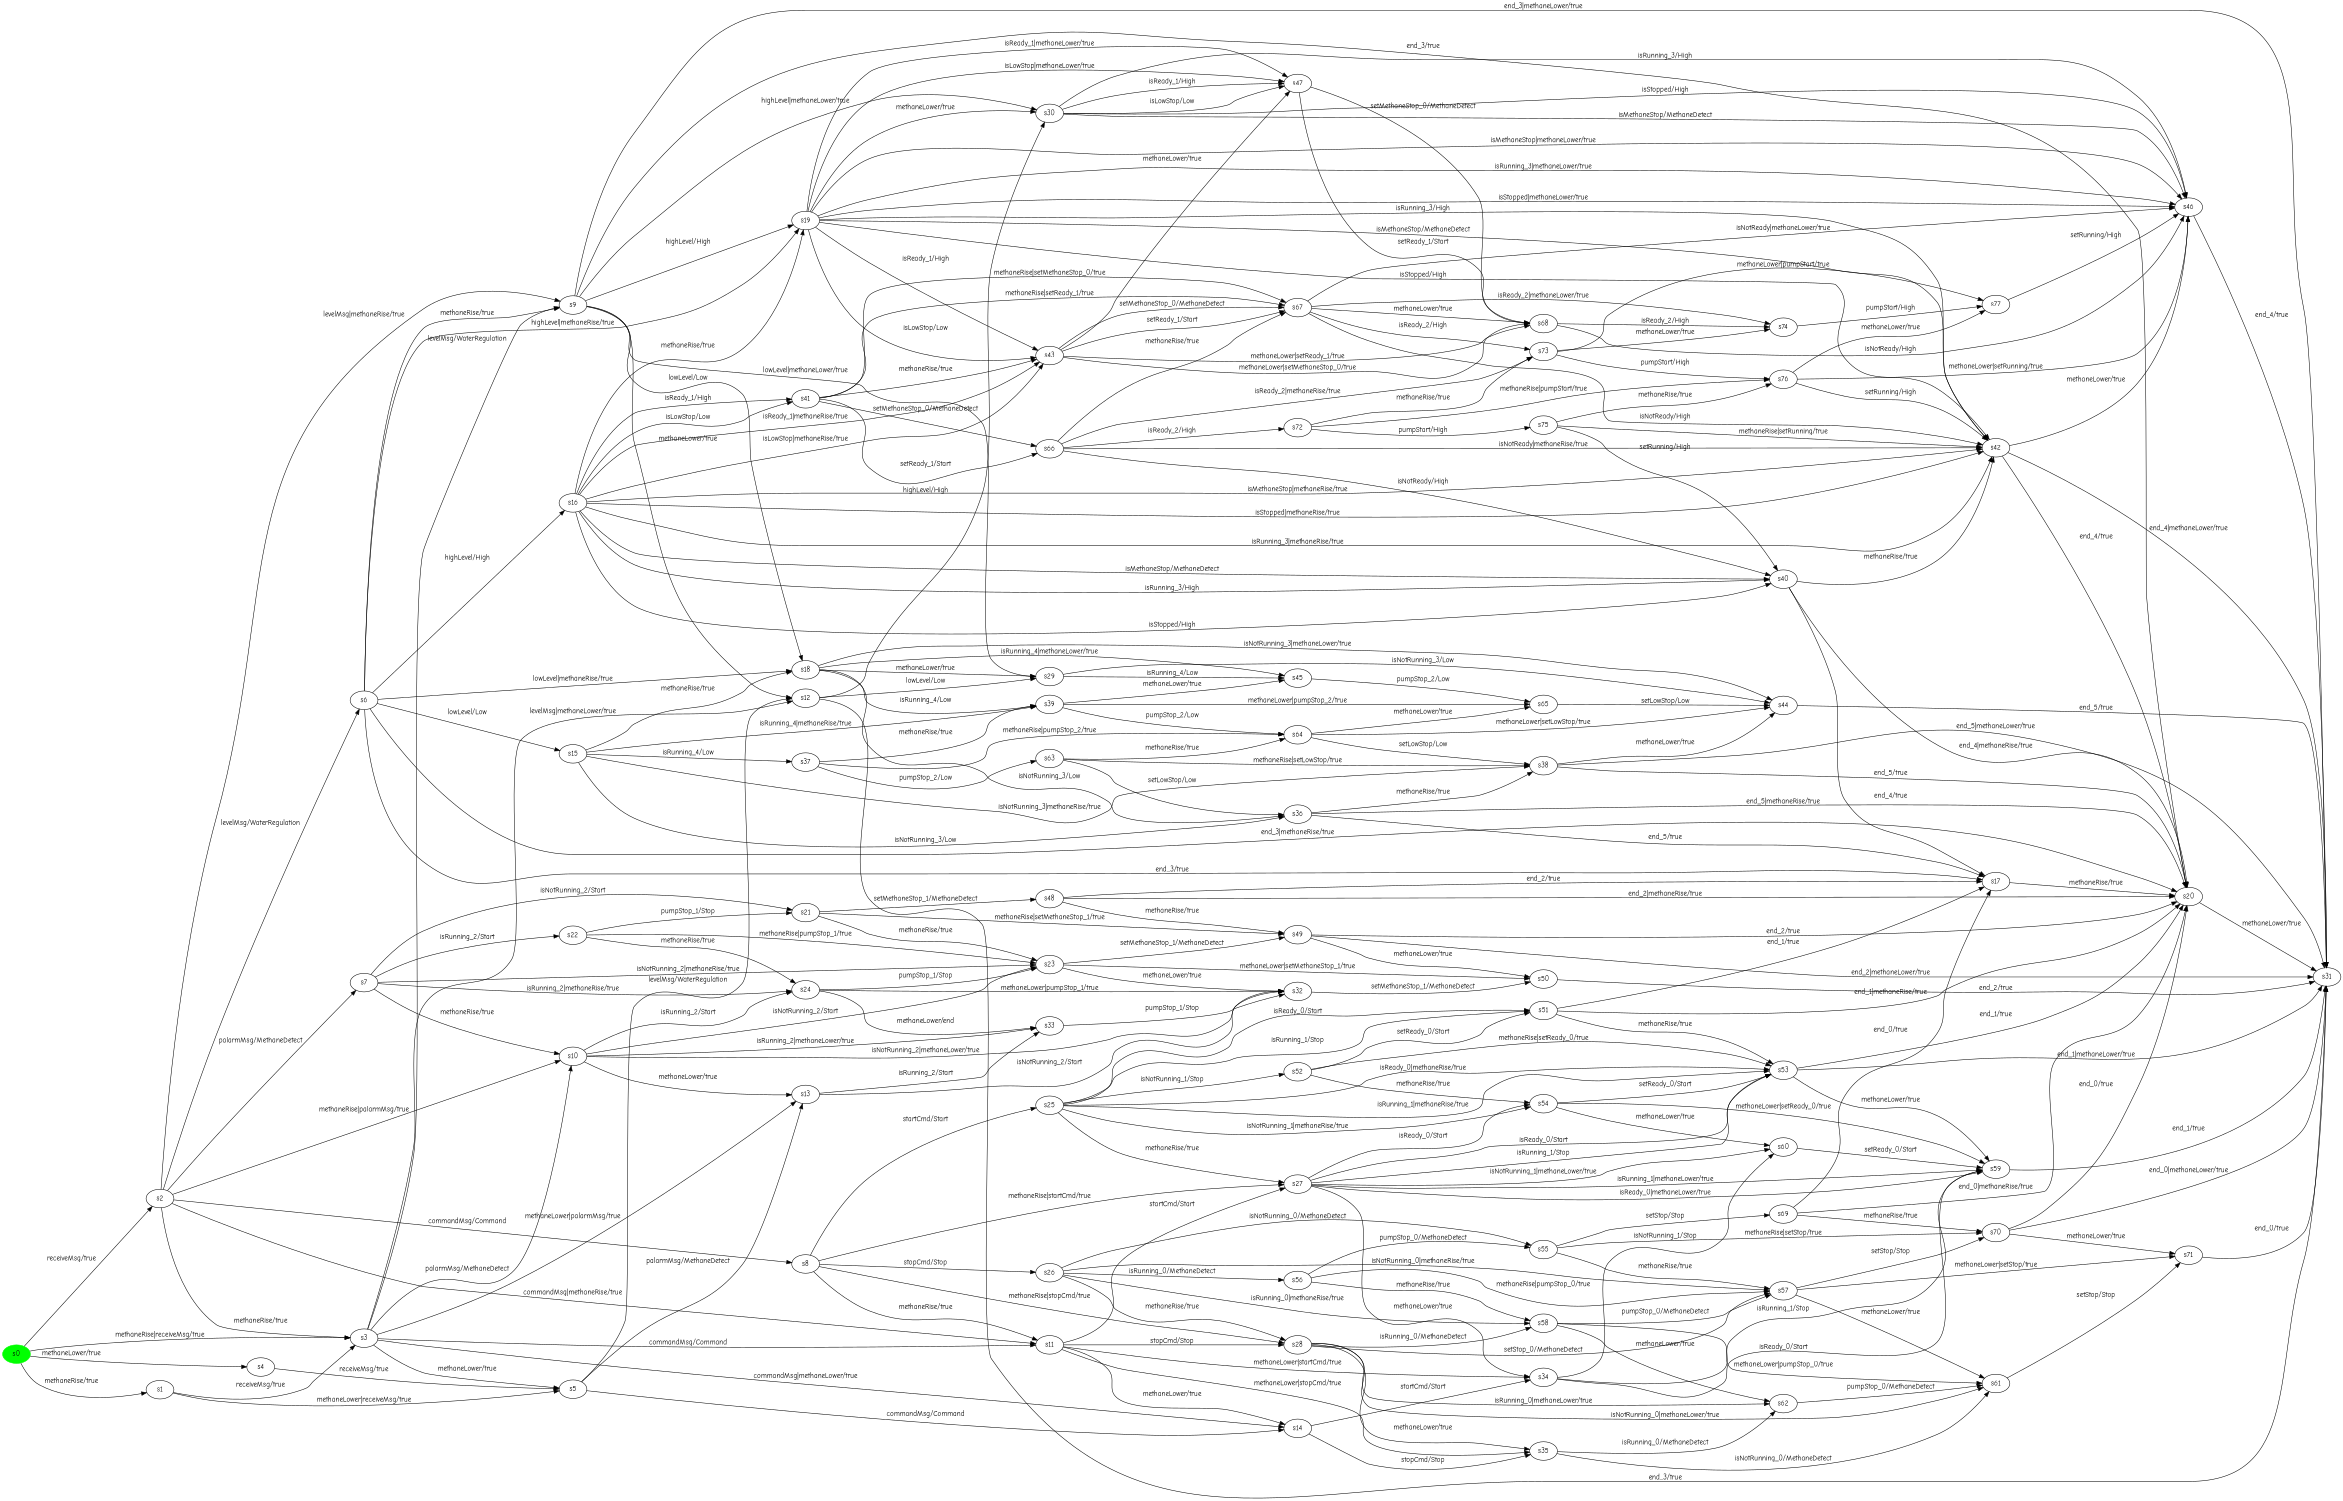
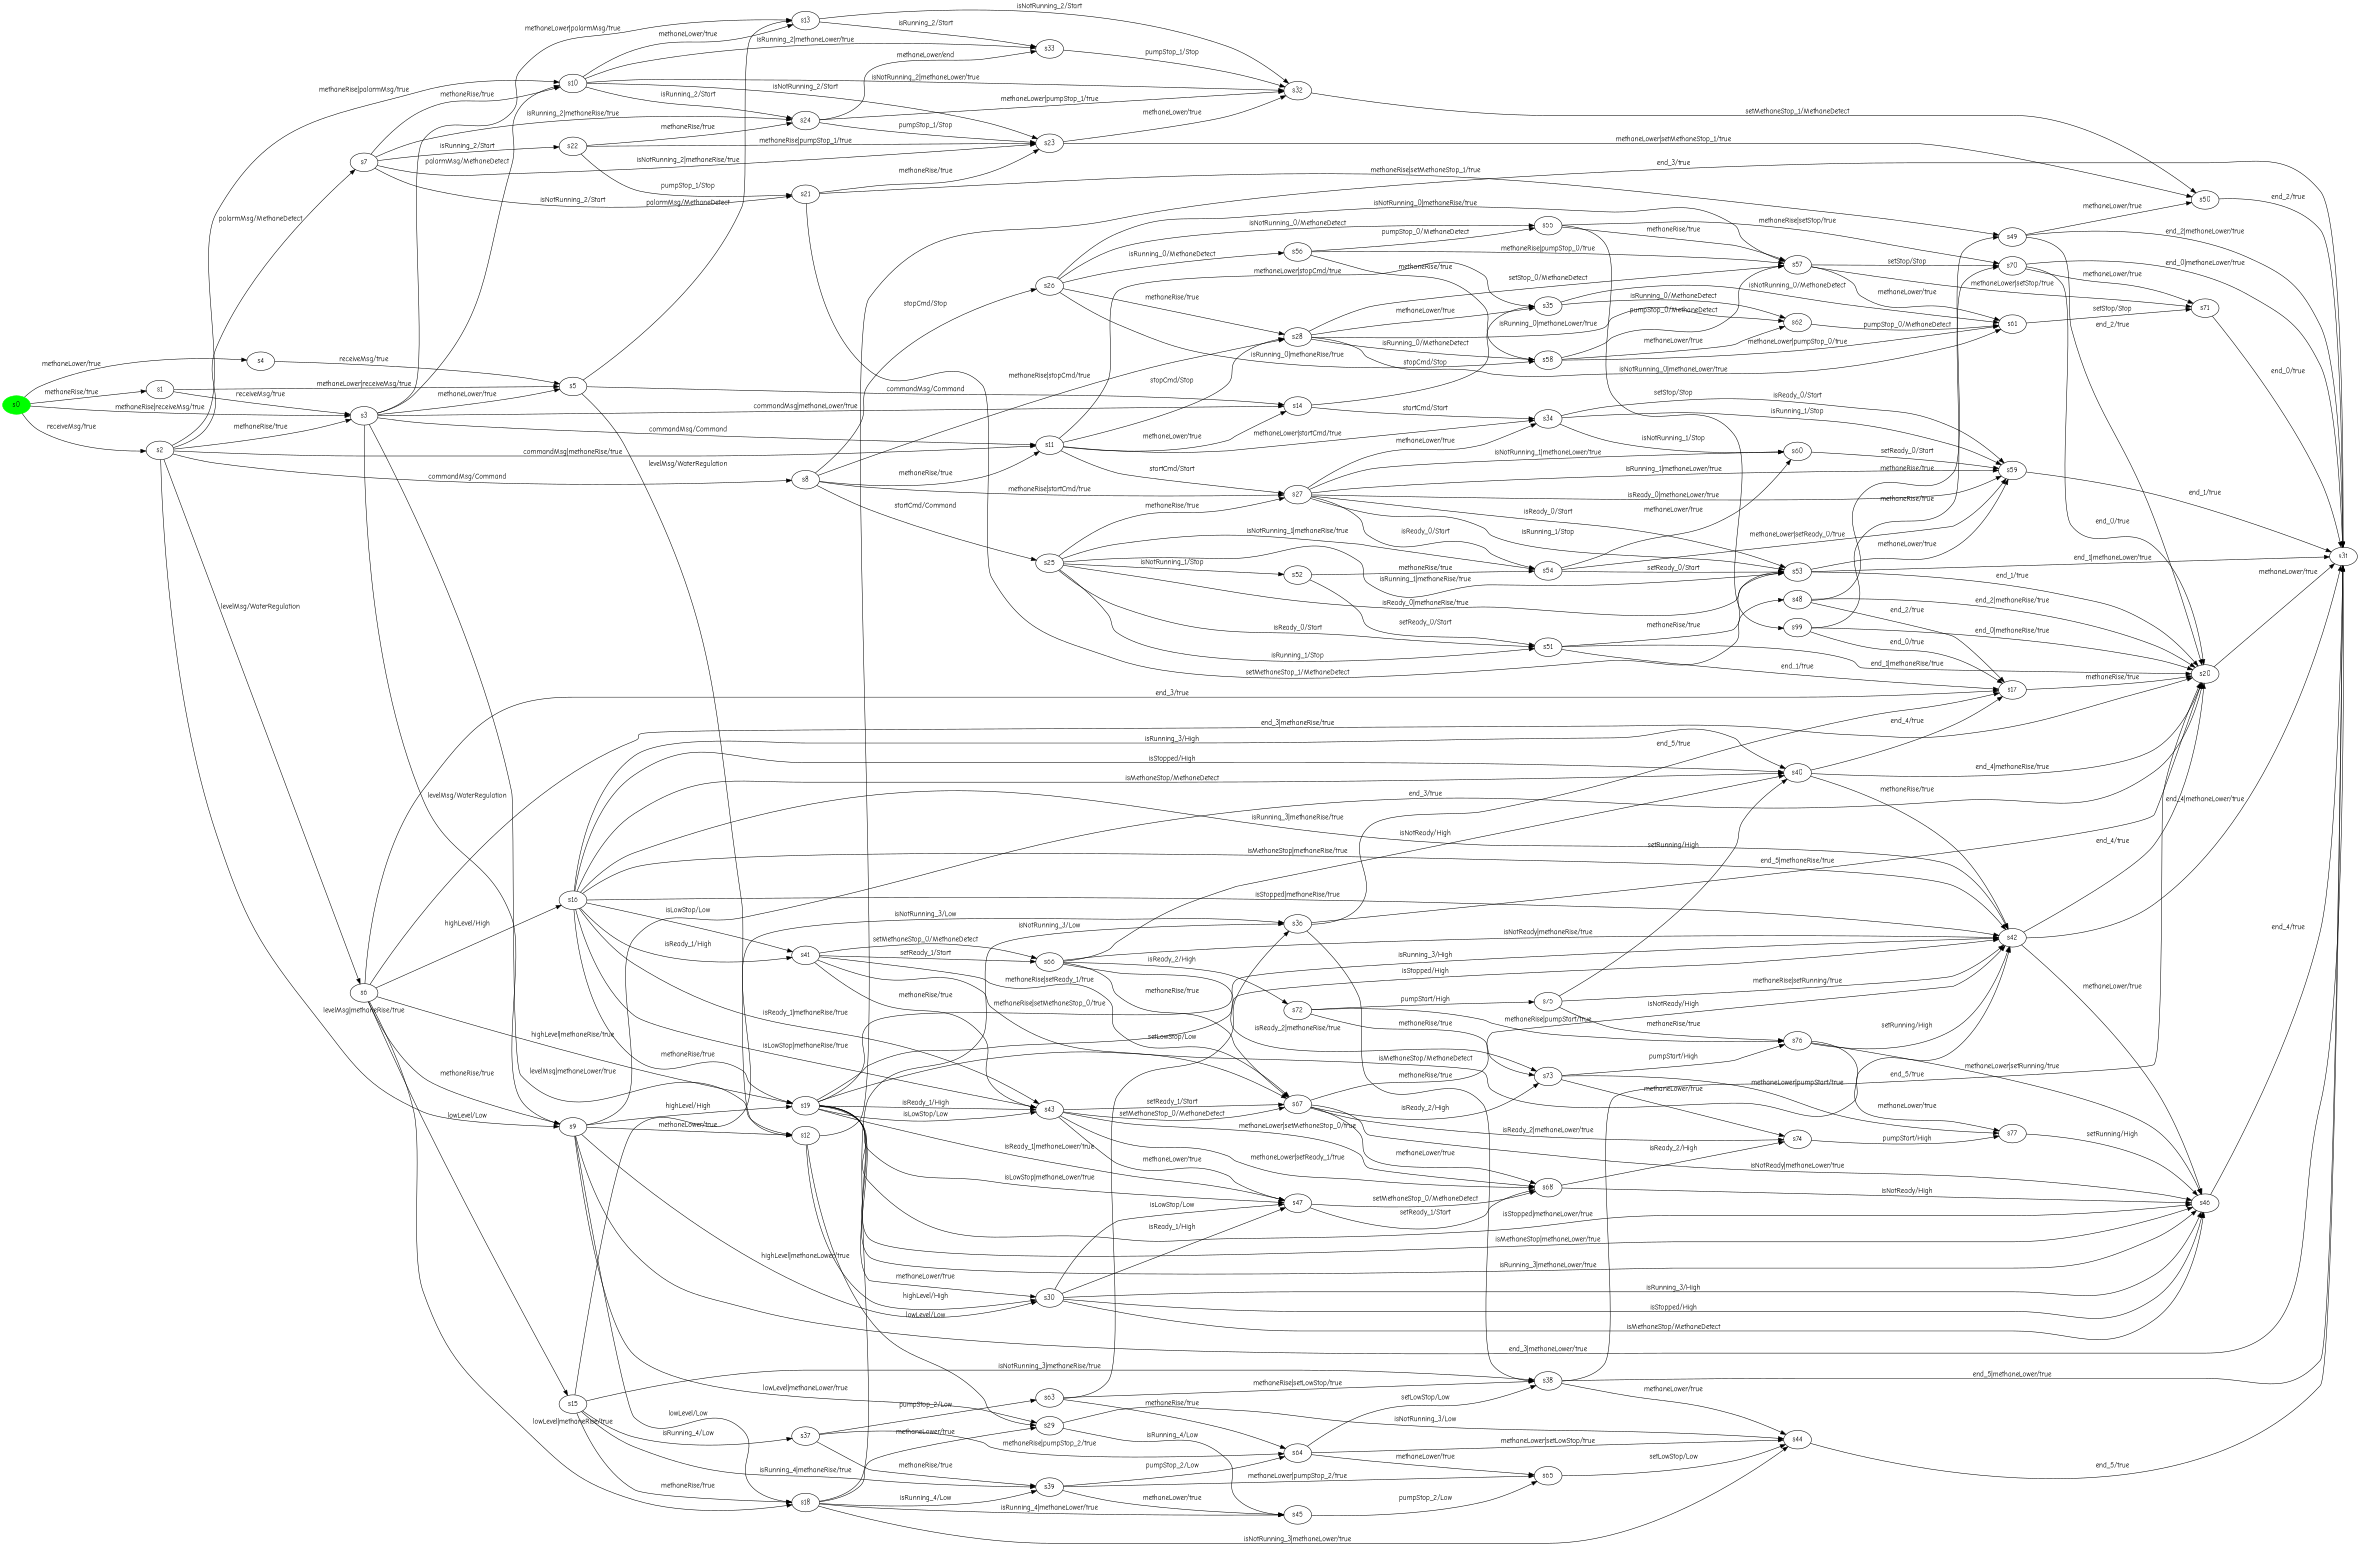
(1172, 953) -> none
(1539, 1043) -> none
(926, 1119) -> (926, 506)
(1783, 1214) -> (1798, 628)
